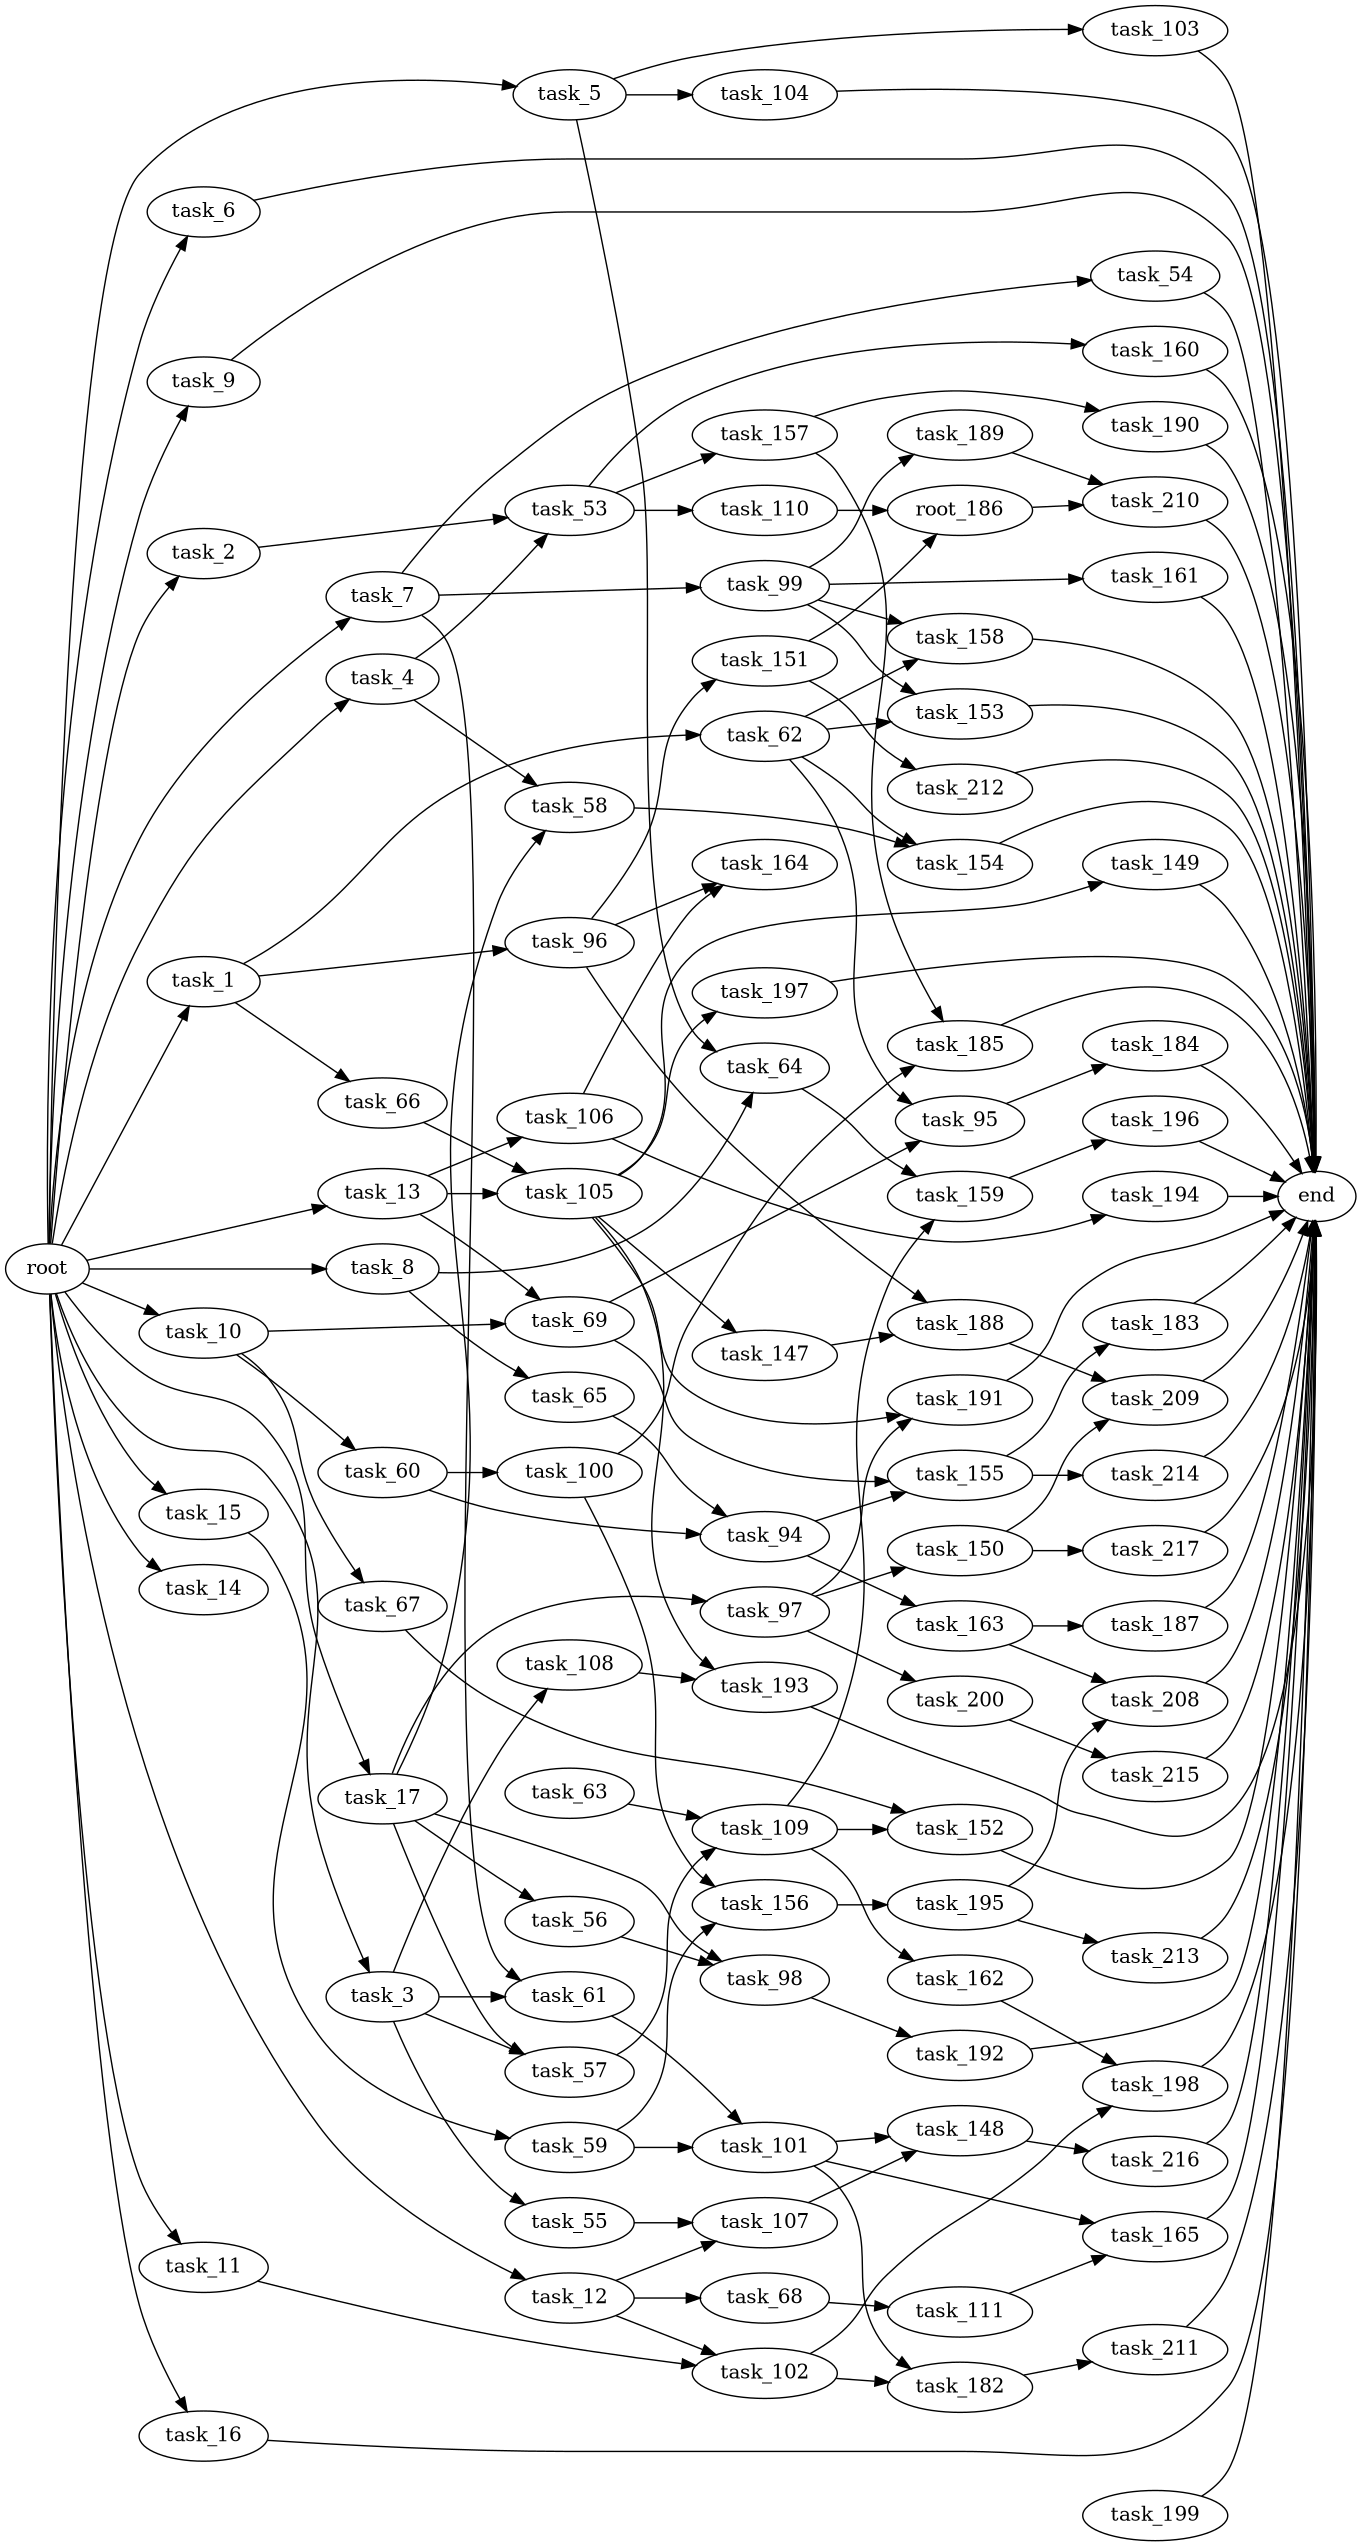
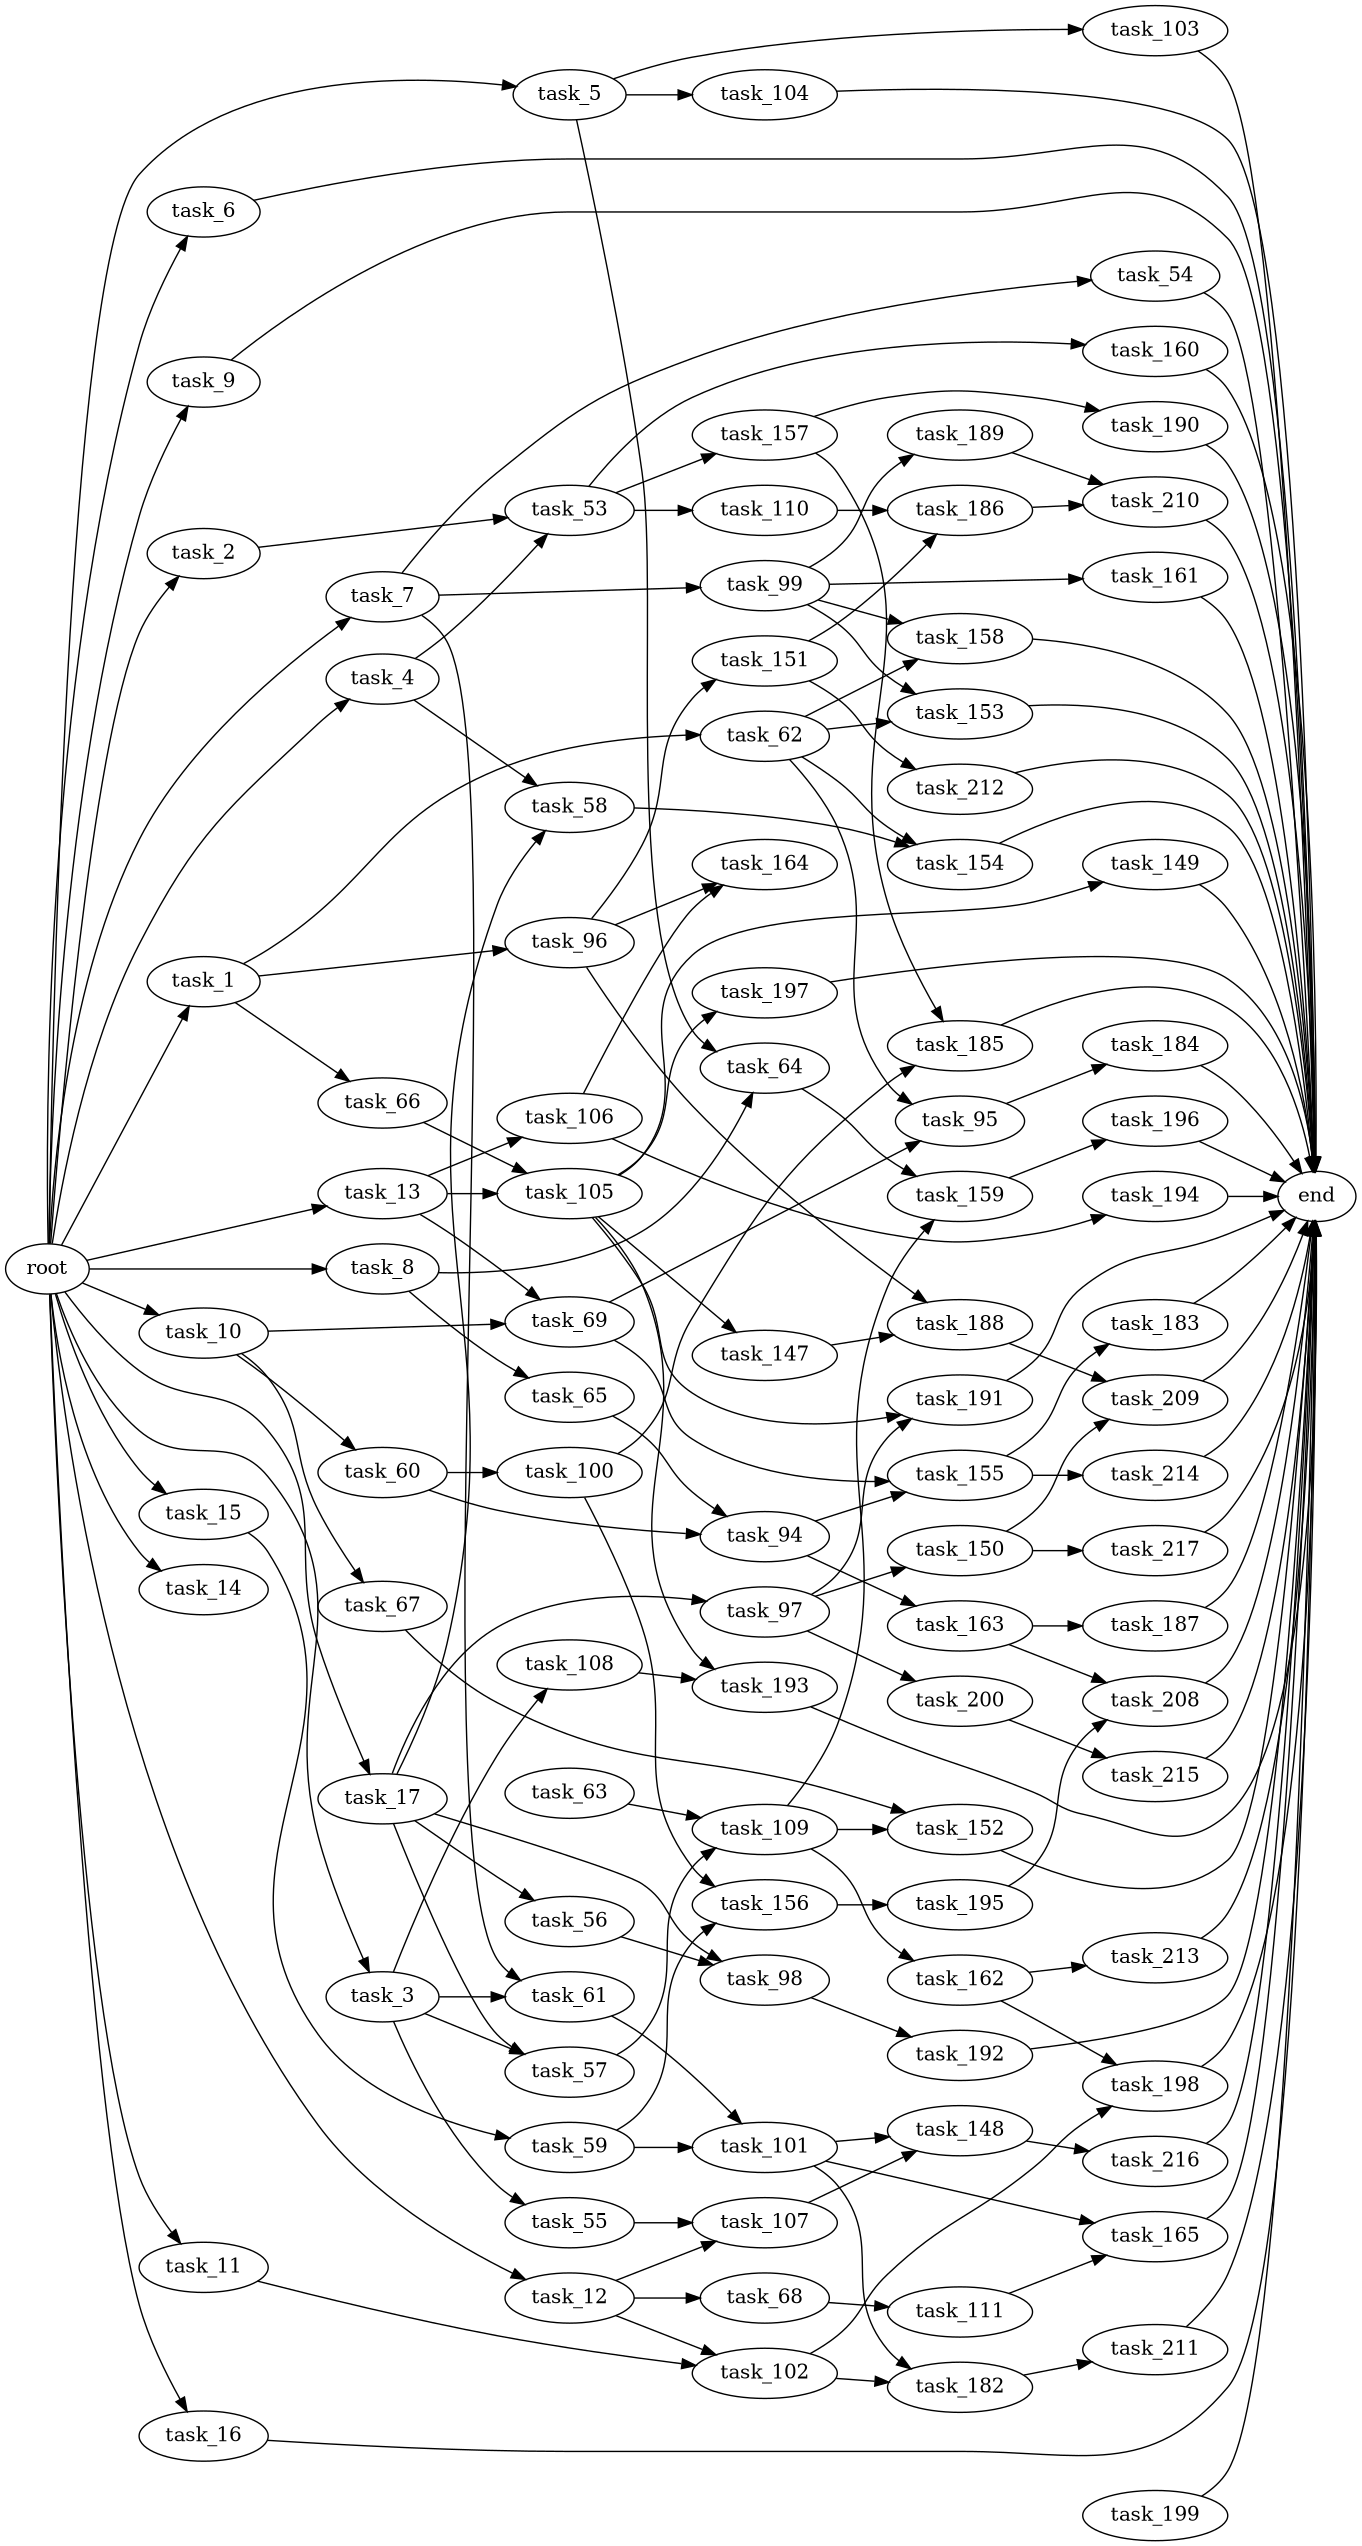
(960, 510) -> (960, 510)
(1051, 1929) -> (1051, 1970)
